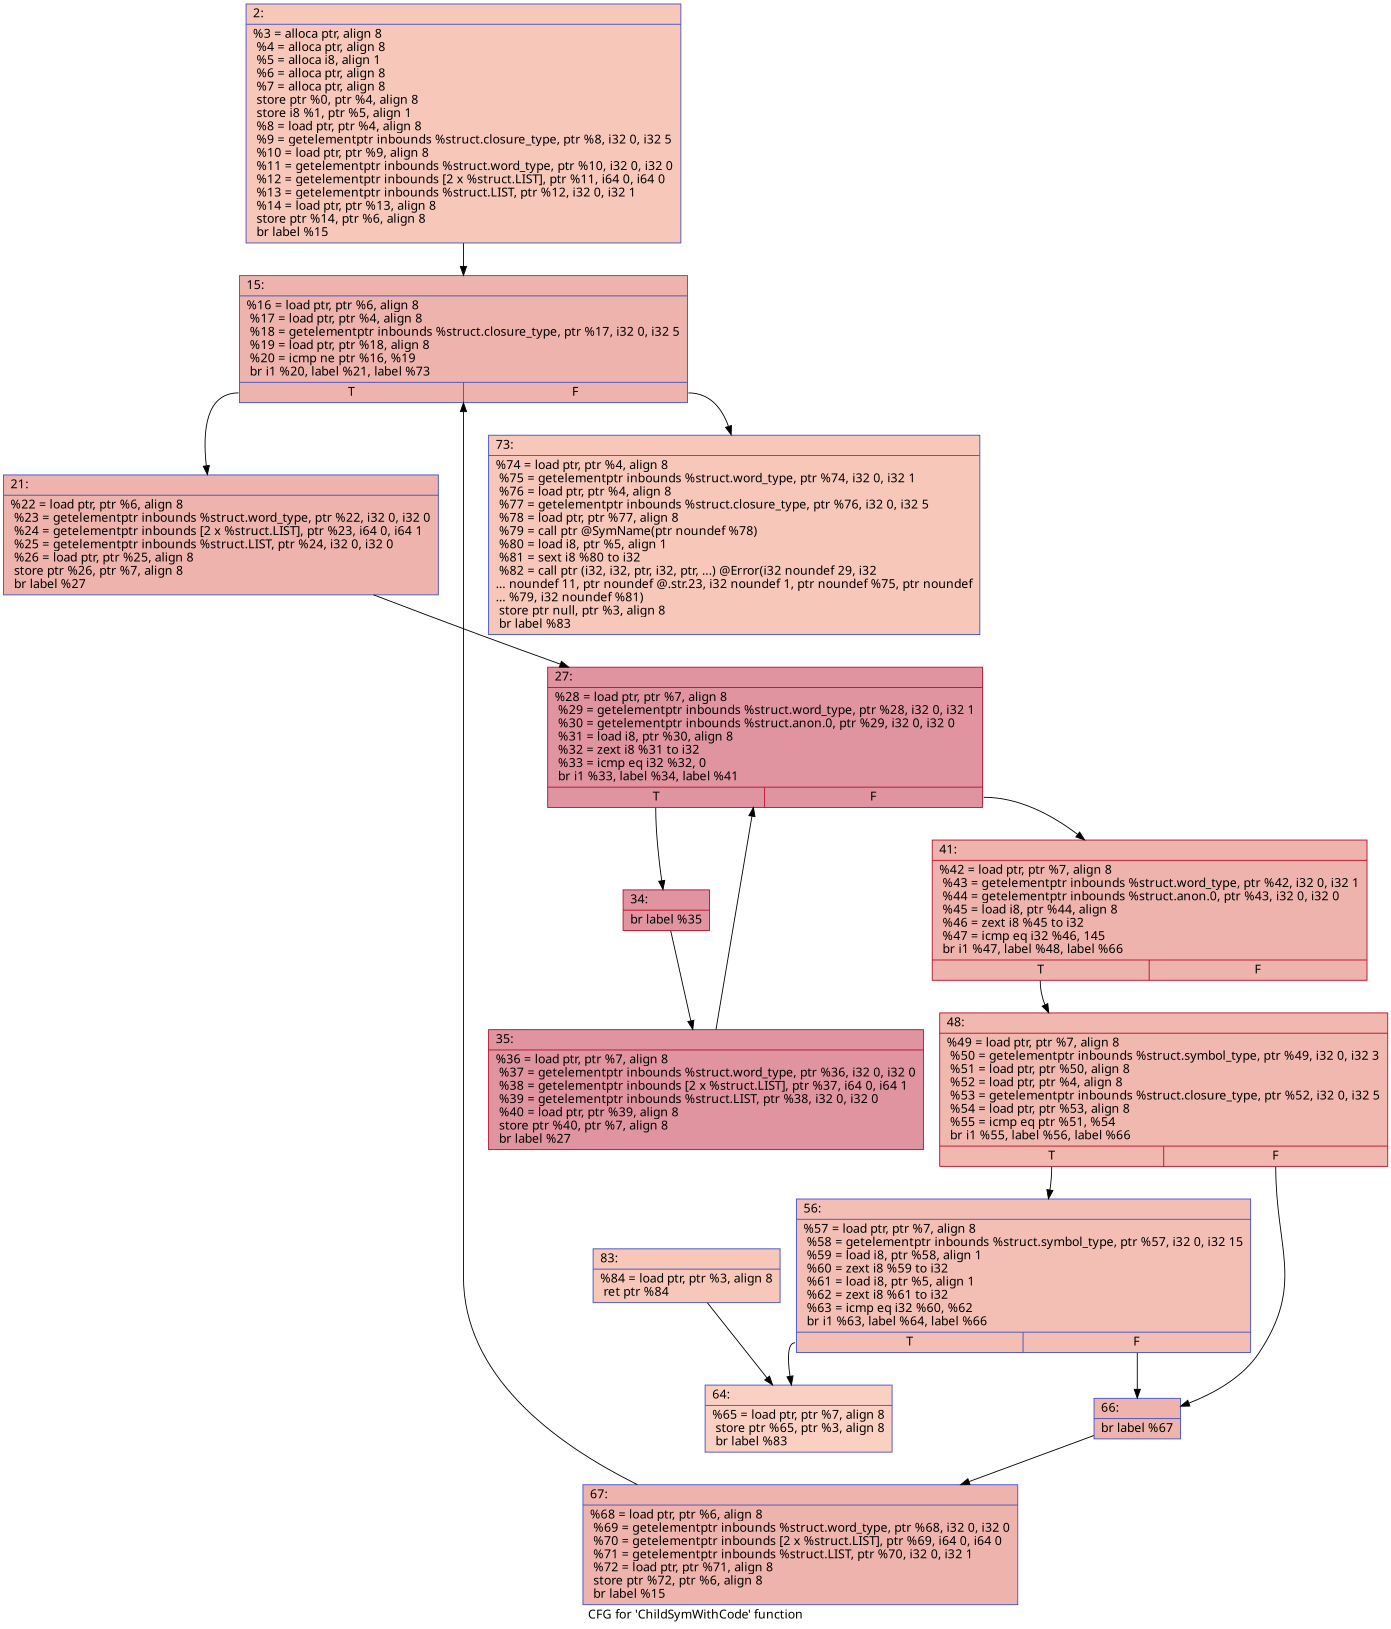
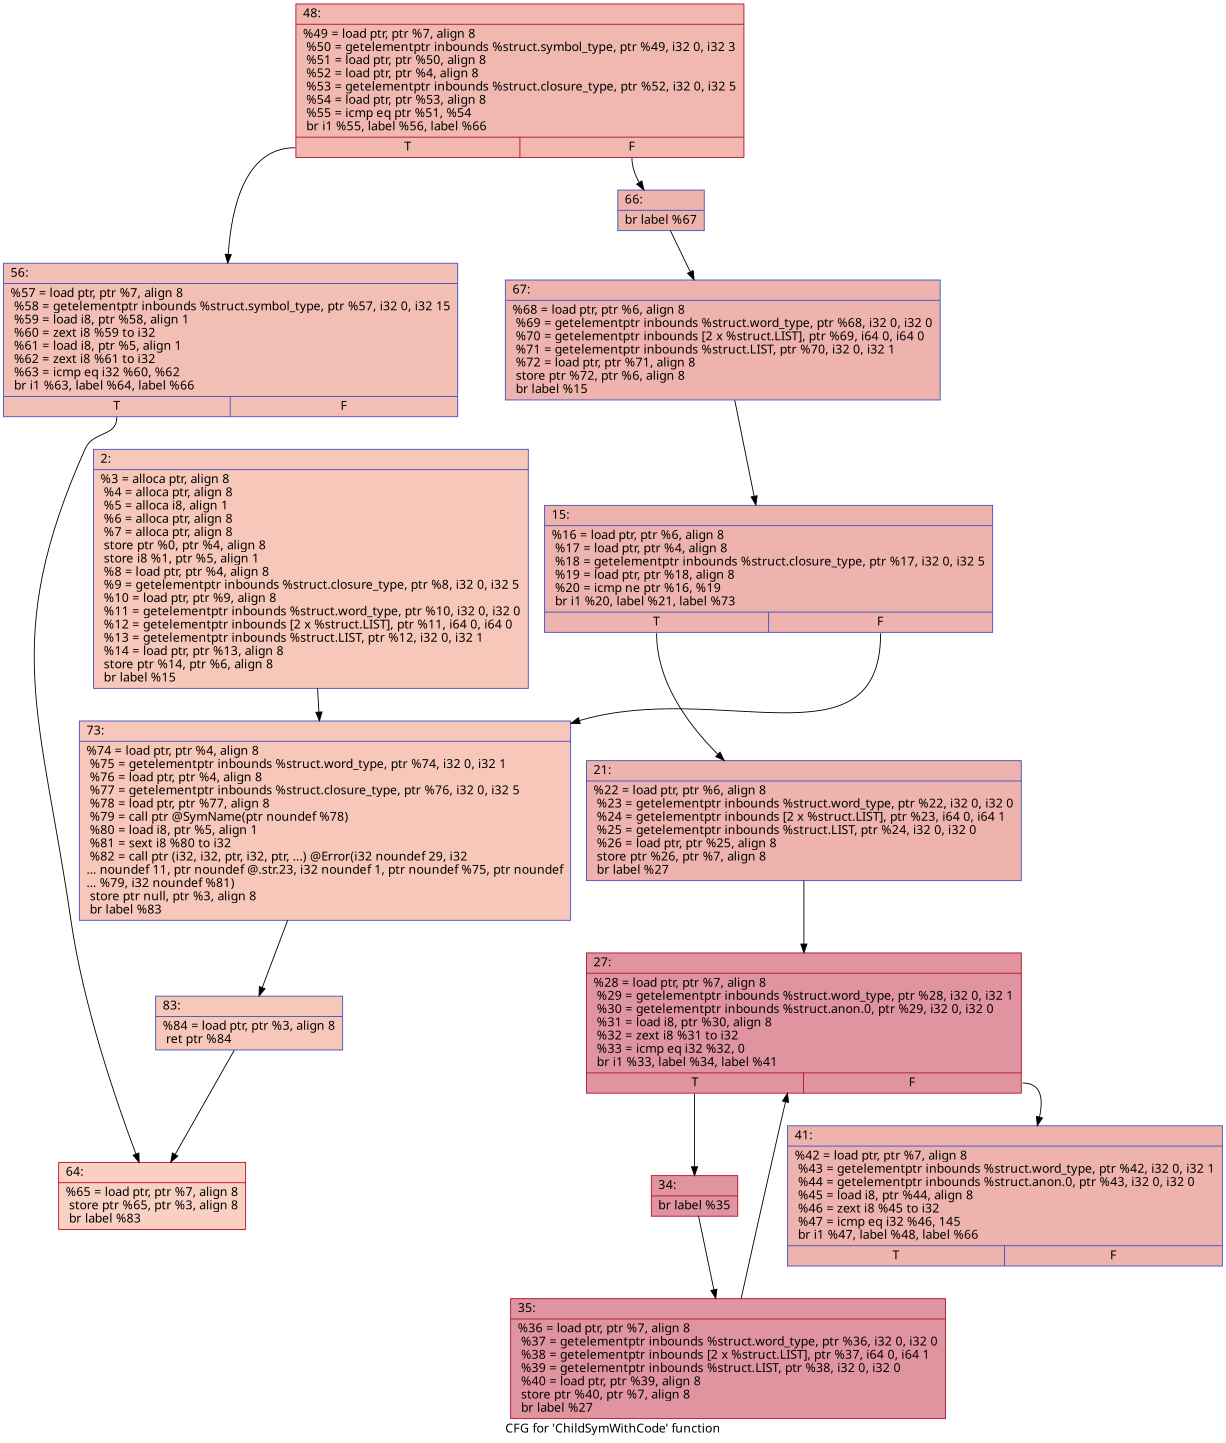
(463, 255) -> (318, 700)
(1150, 910) -> (1005, 1196)
none -> (275, 954)
(1041, 993) -> none
(1137, 1371) -> none
(799, 1419) -> (152, 1196)
